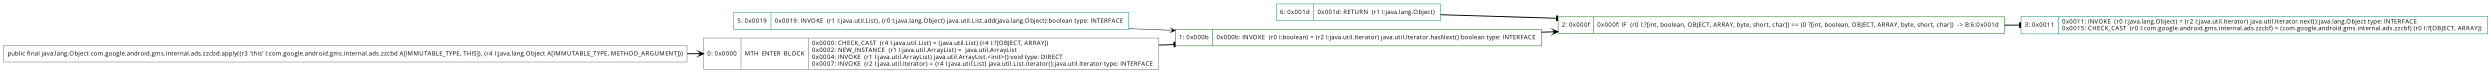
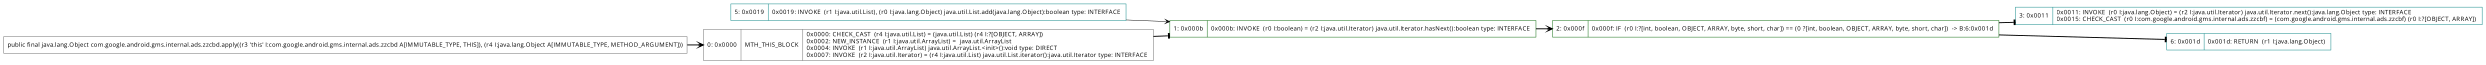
(1498, 16) -> (2082, 37)
(775, 53) -> (772, 45)
